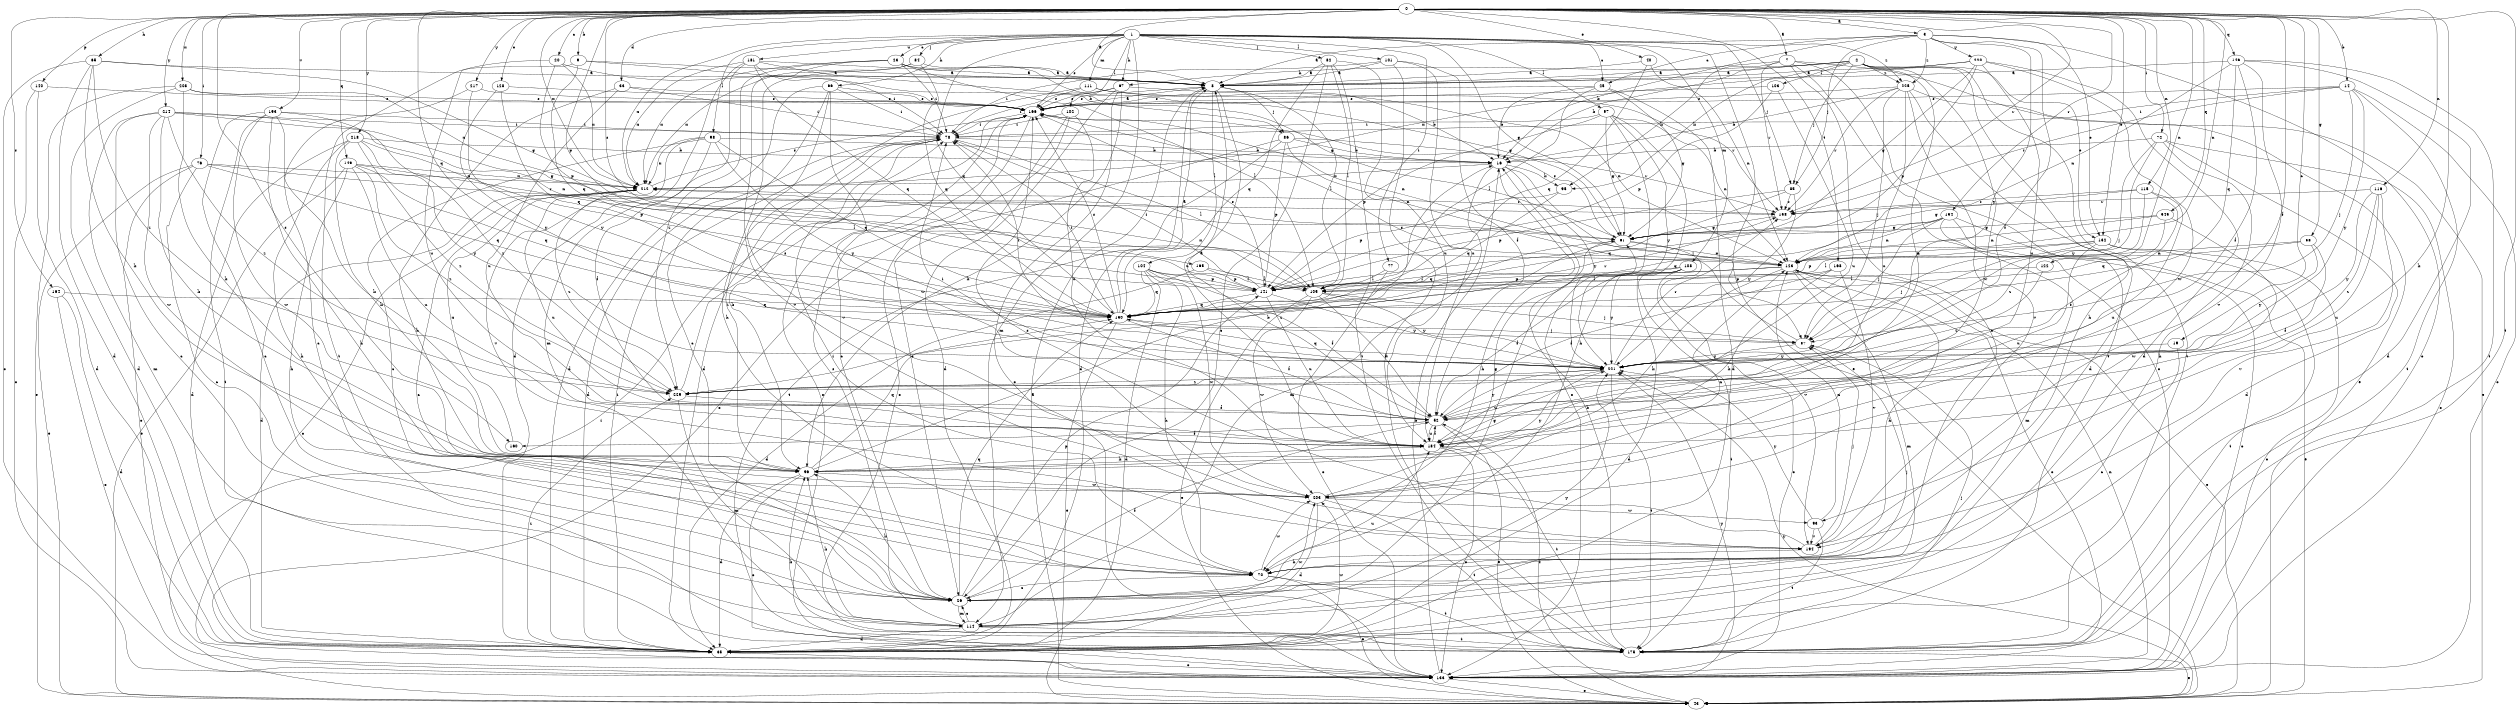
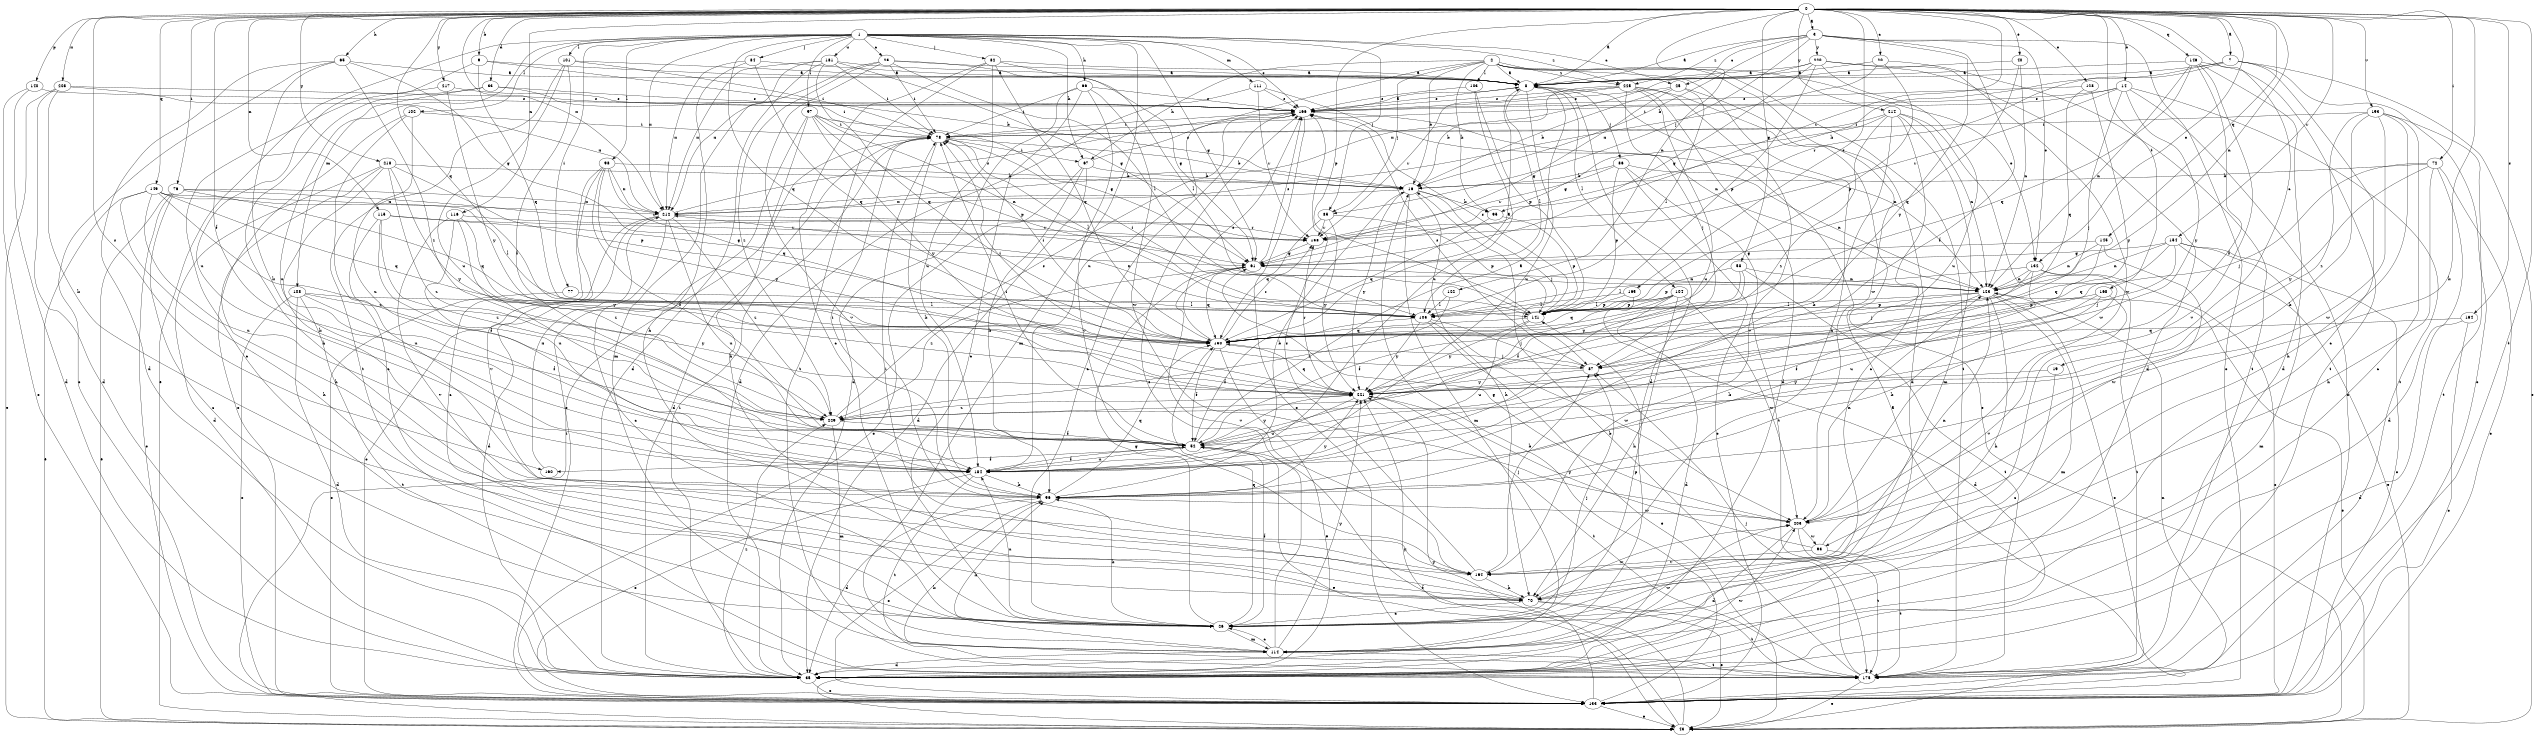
(917, 92) -> (945, 118)
(1033, 103) -> (1008, 150)
(2165, 215) -> (2104, 241)
(2095, 378) -> (1995, 470)
